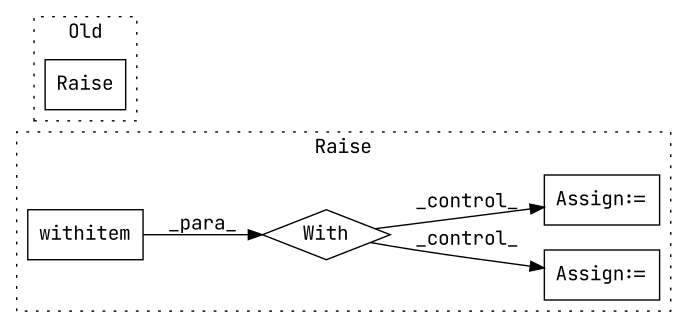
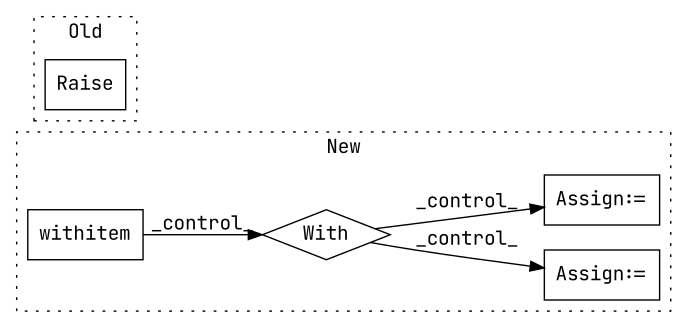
(344, 148) -> (344, 148)
(203, 224) -> (203, 224)
